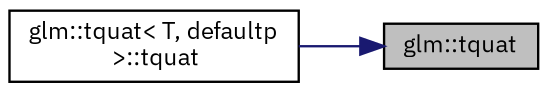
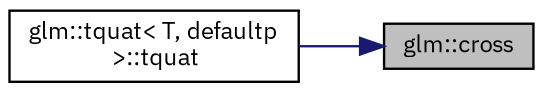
(461, 46) -> (459, 46)
